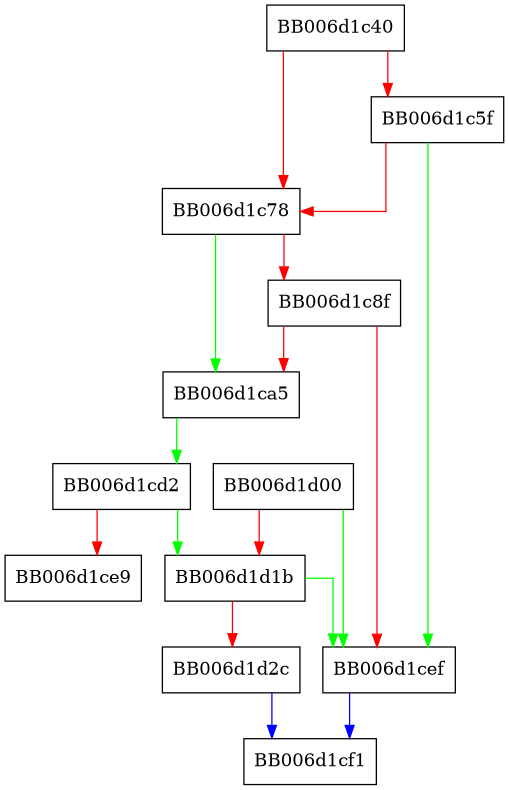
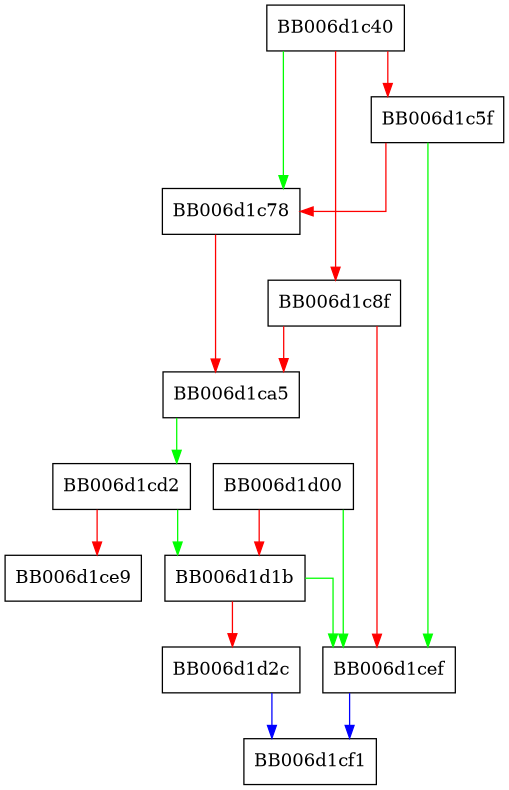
(283, 113) -> (283, 113)
(284, 251) -> (336, 159)
(216, 297) -> (216, 297)
